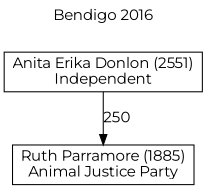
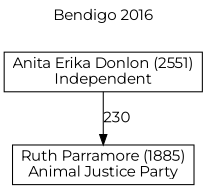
(117, 118) -> (117, 118)
